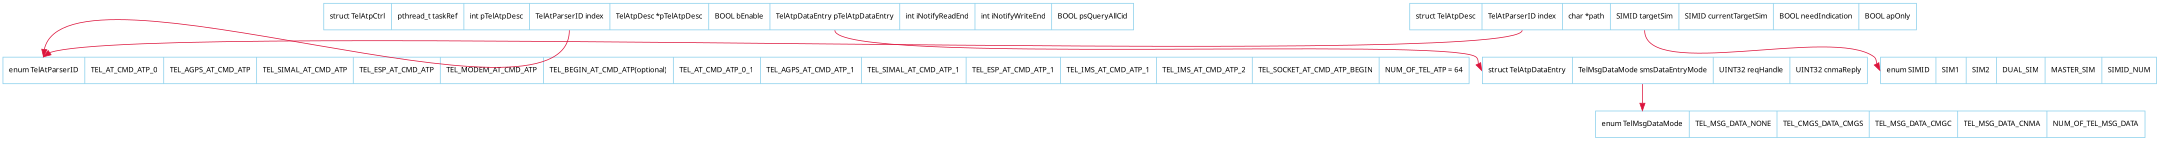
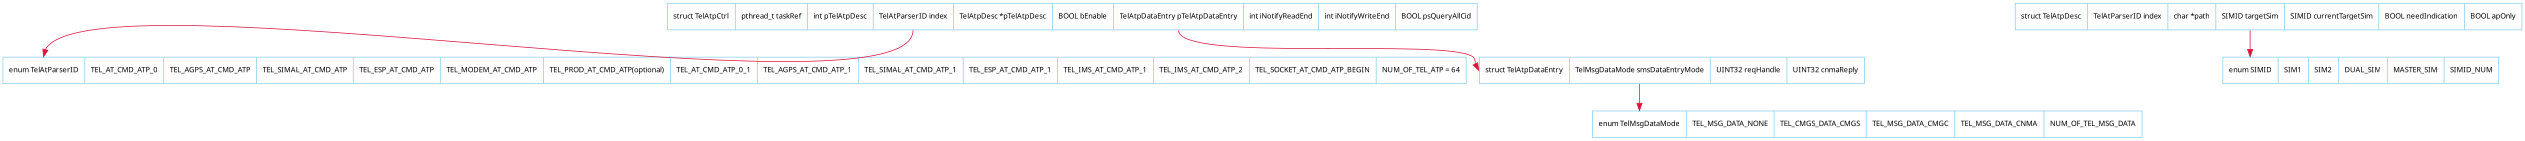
(786, 44) -> none
(608, 70) -> (607, 70)
